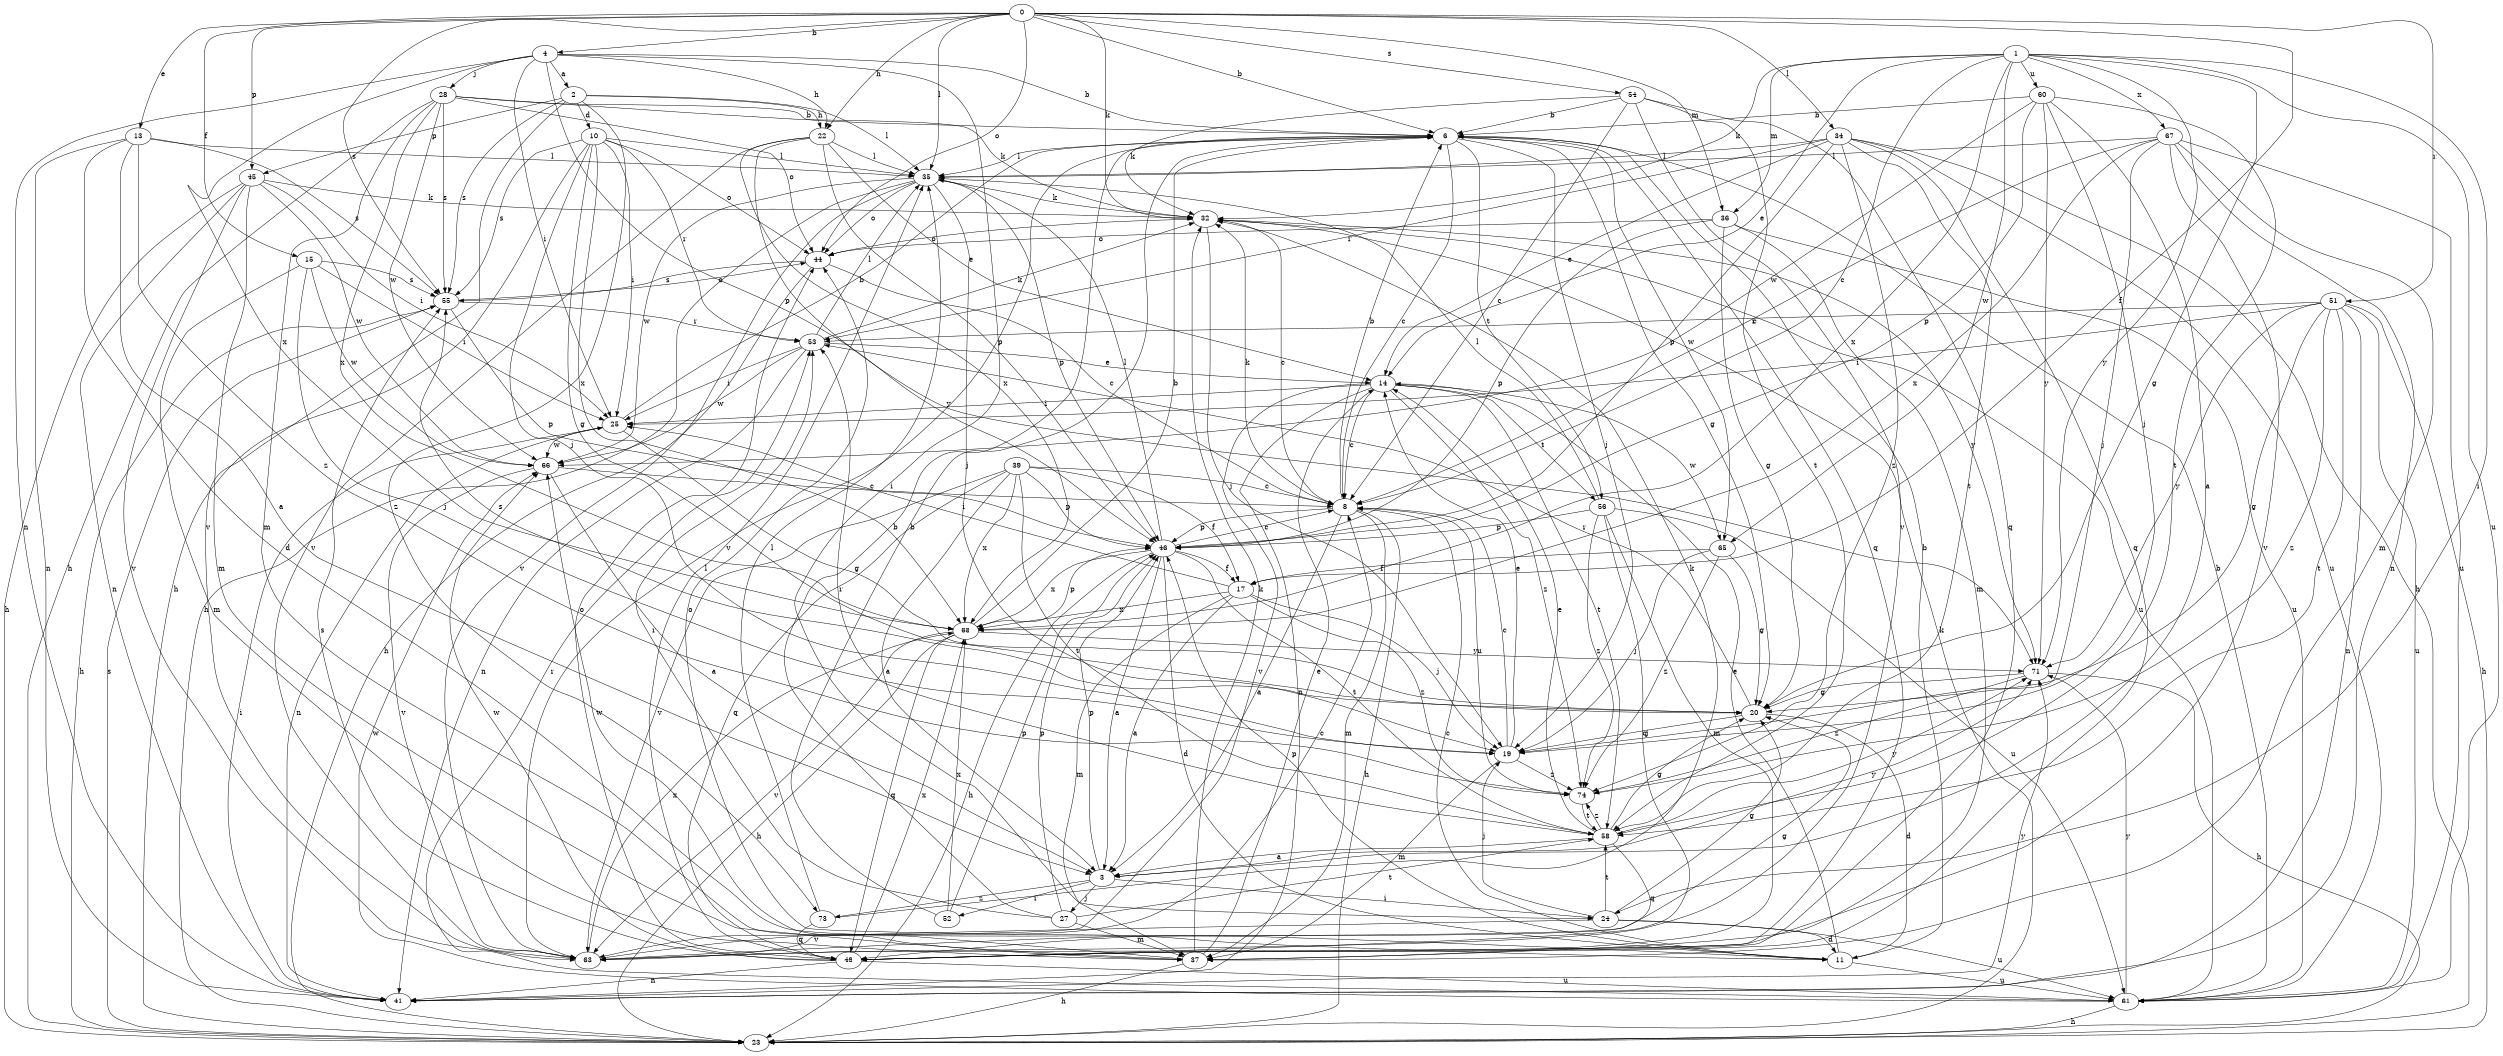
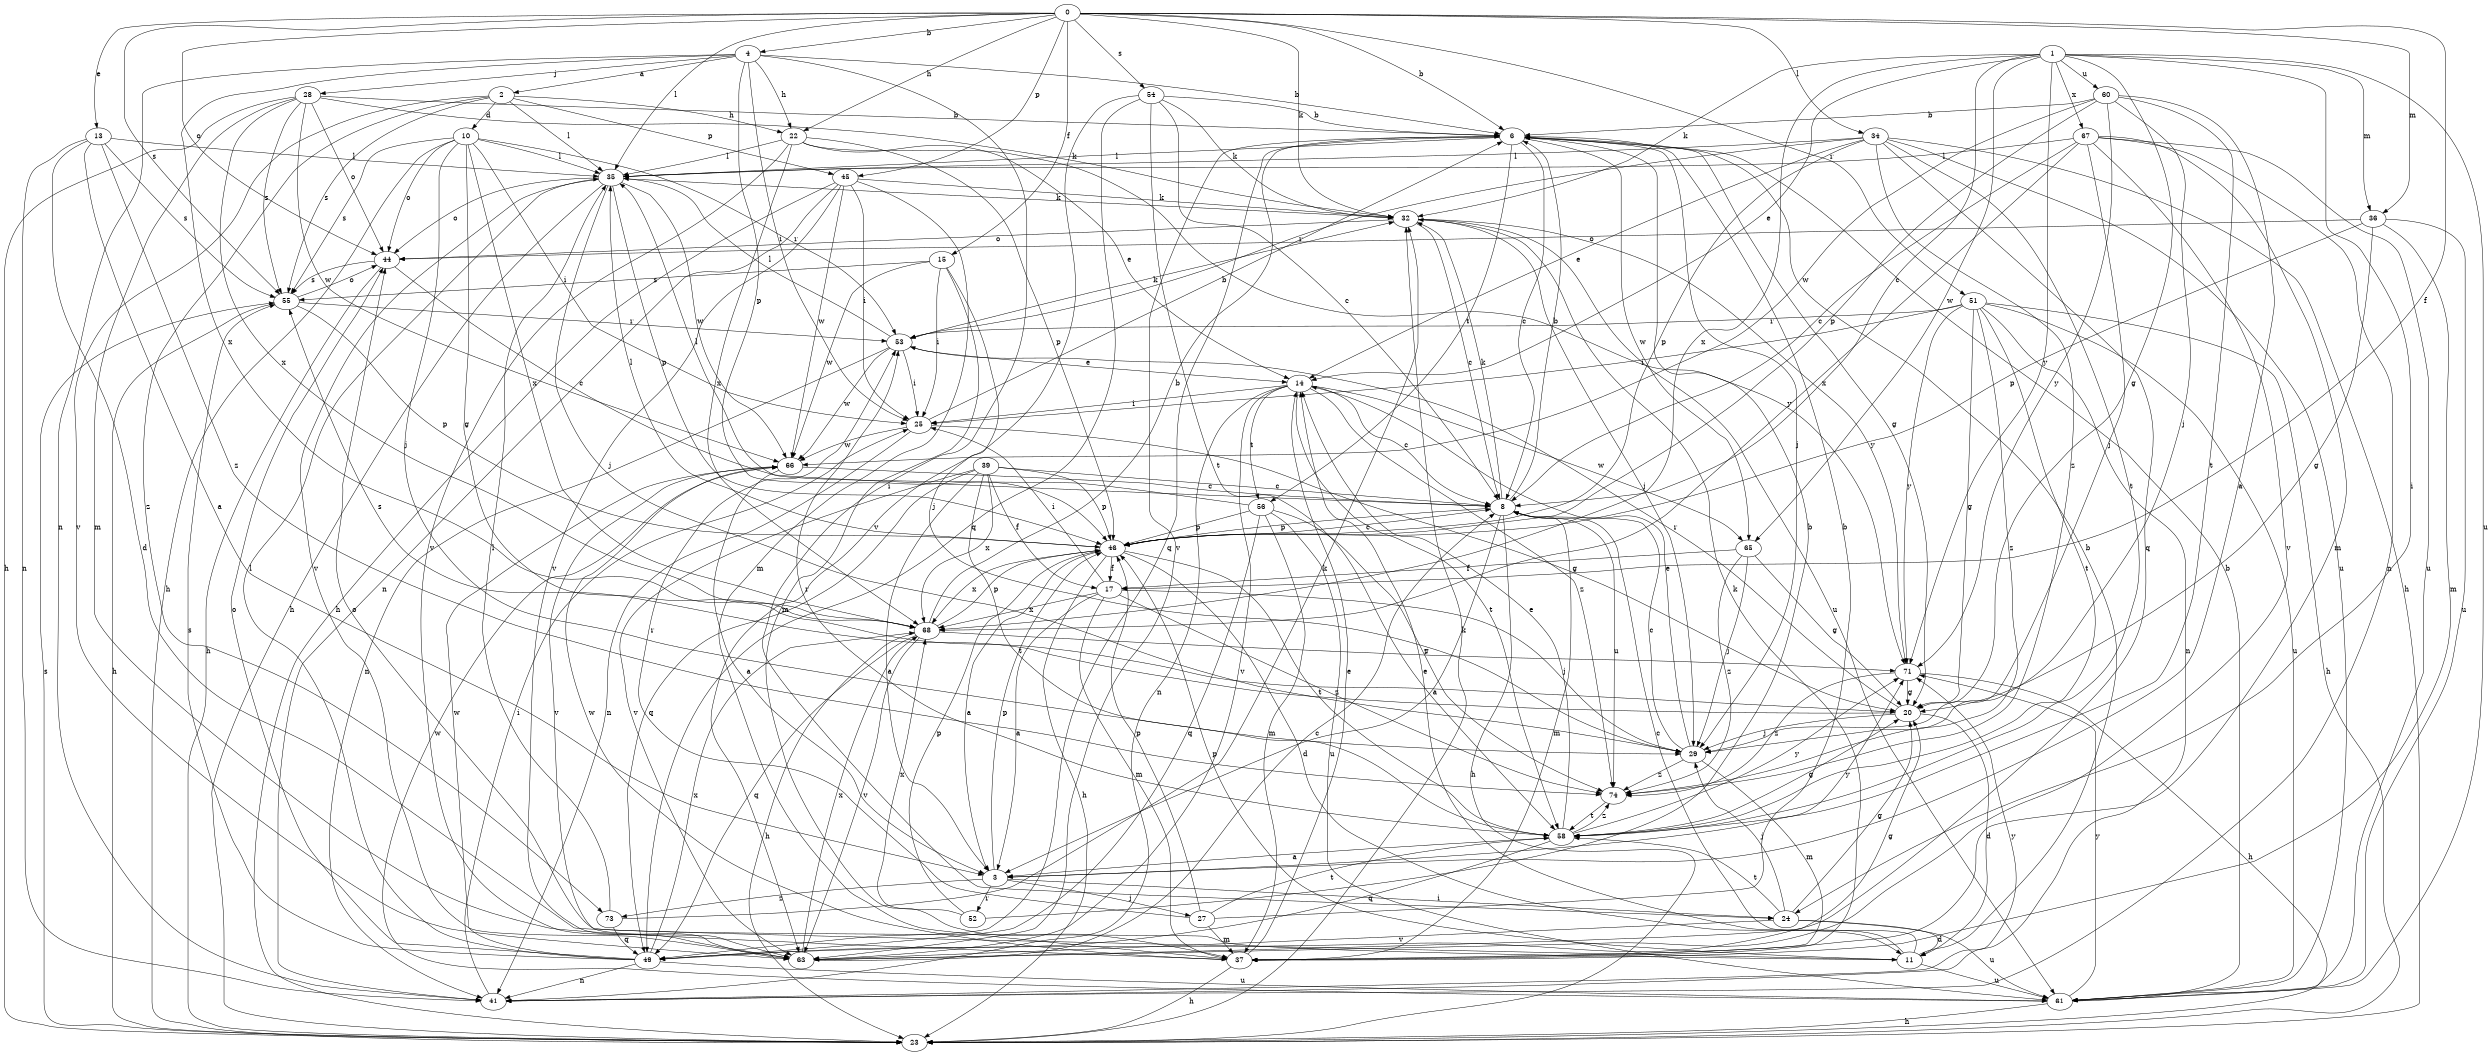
(1507, 754) -> (1693, 754)
(913, 980) -> none
